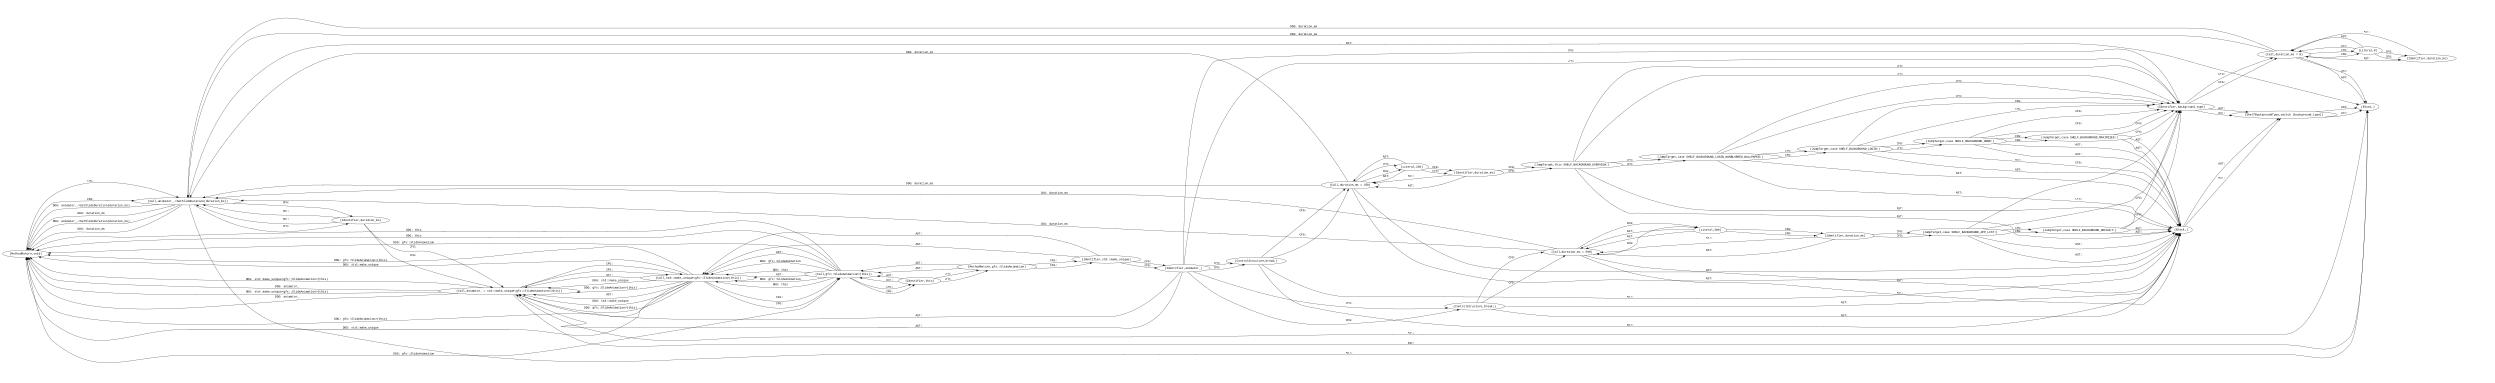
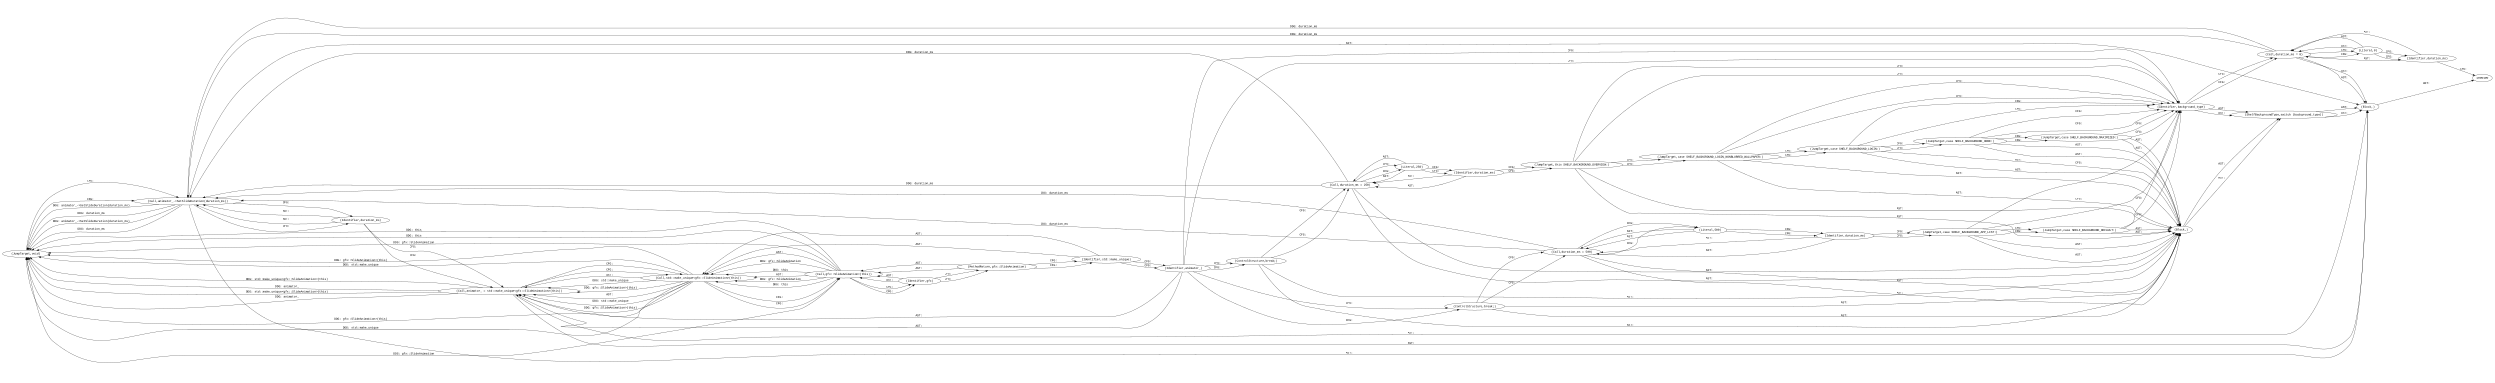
none -> (2482, 78)
(26, 254) -> (26, 254)
(920, 281) -> (920, 281)
